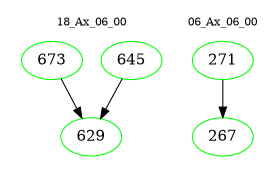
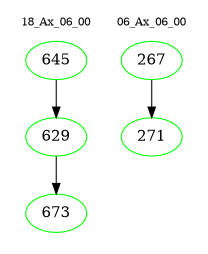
(223, 93) -> (152, 93)
(69, 94) -> (56, 170)
